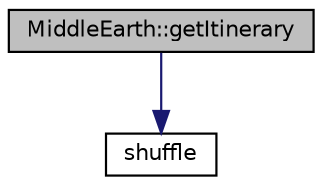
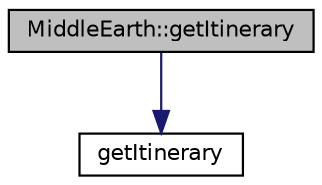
(161, 155) -> (161, 155)
